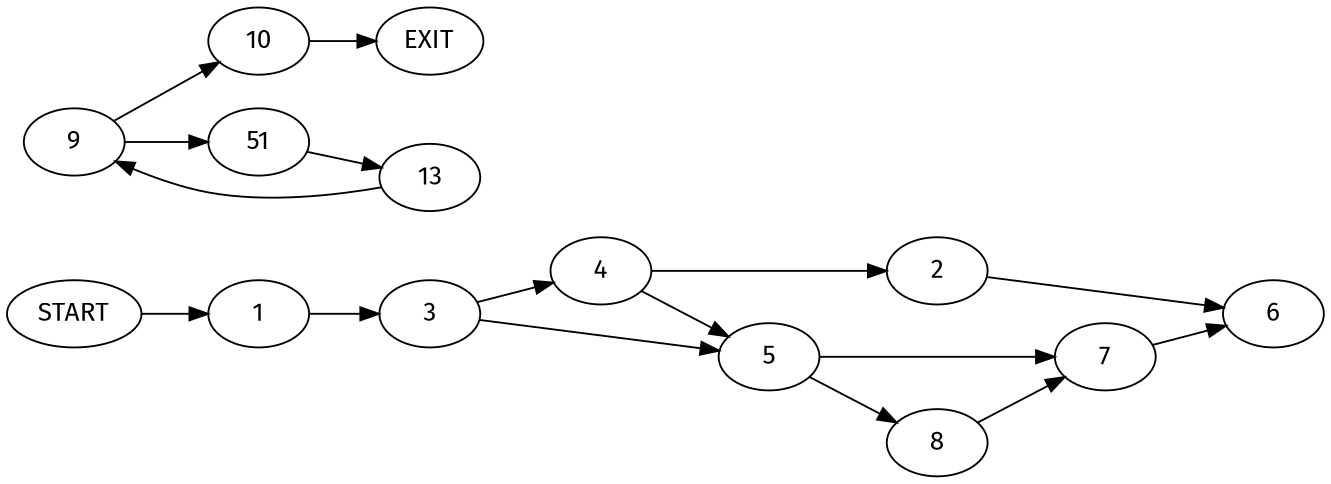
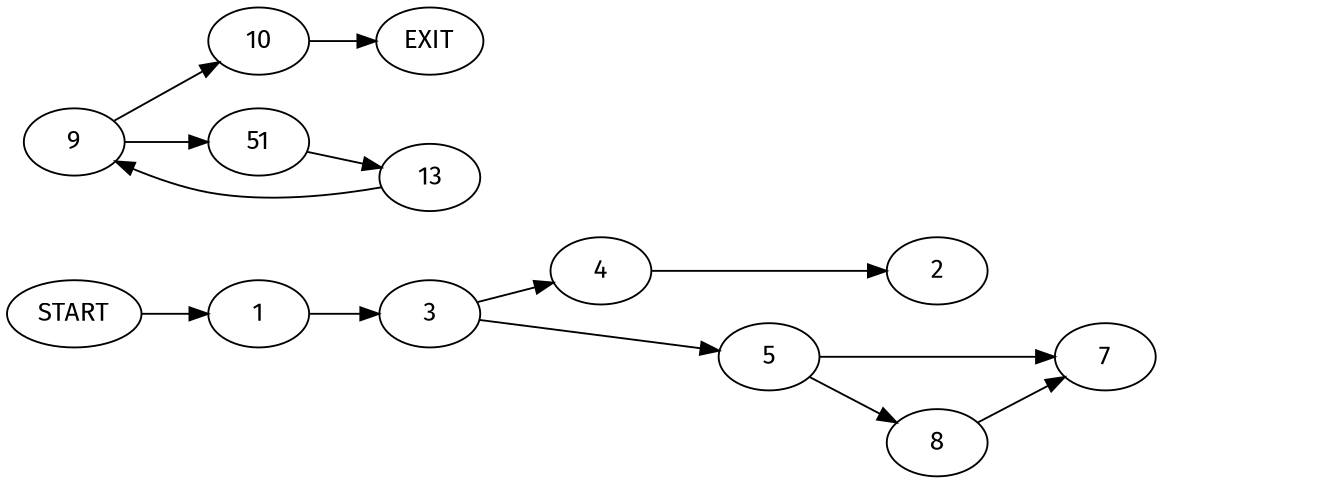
(677, 310) -> none
(1273, 314) -> none
